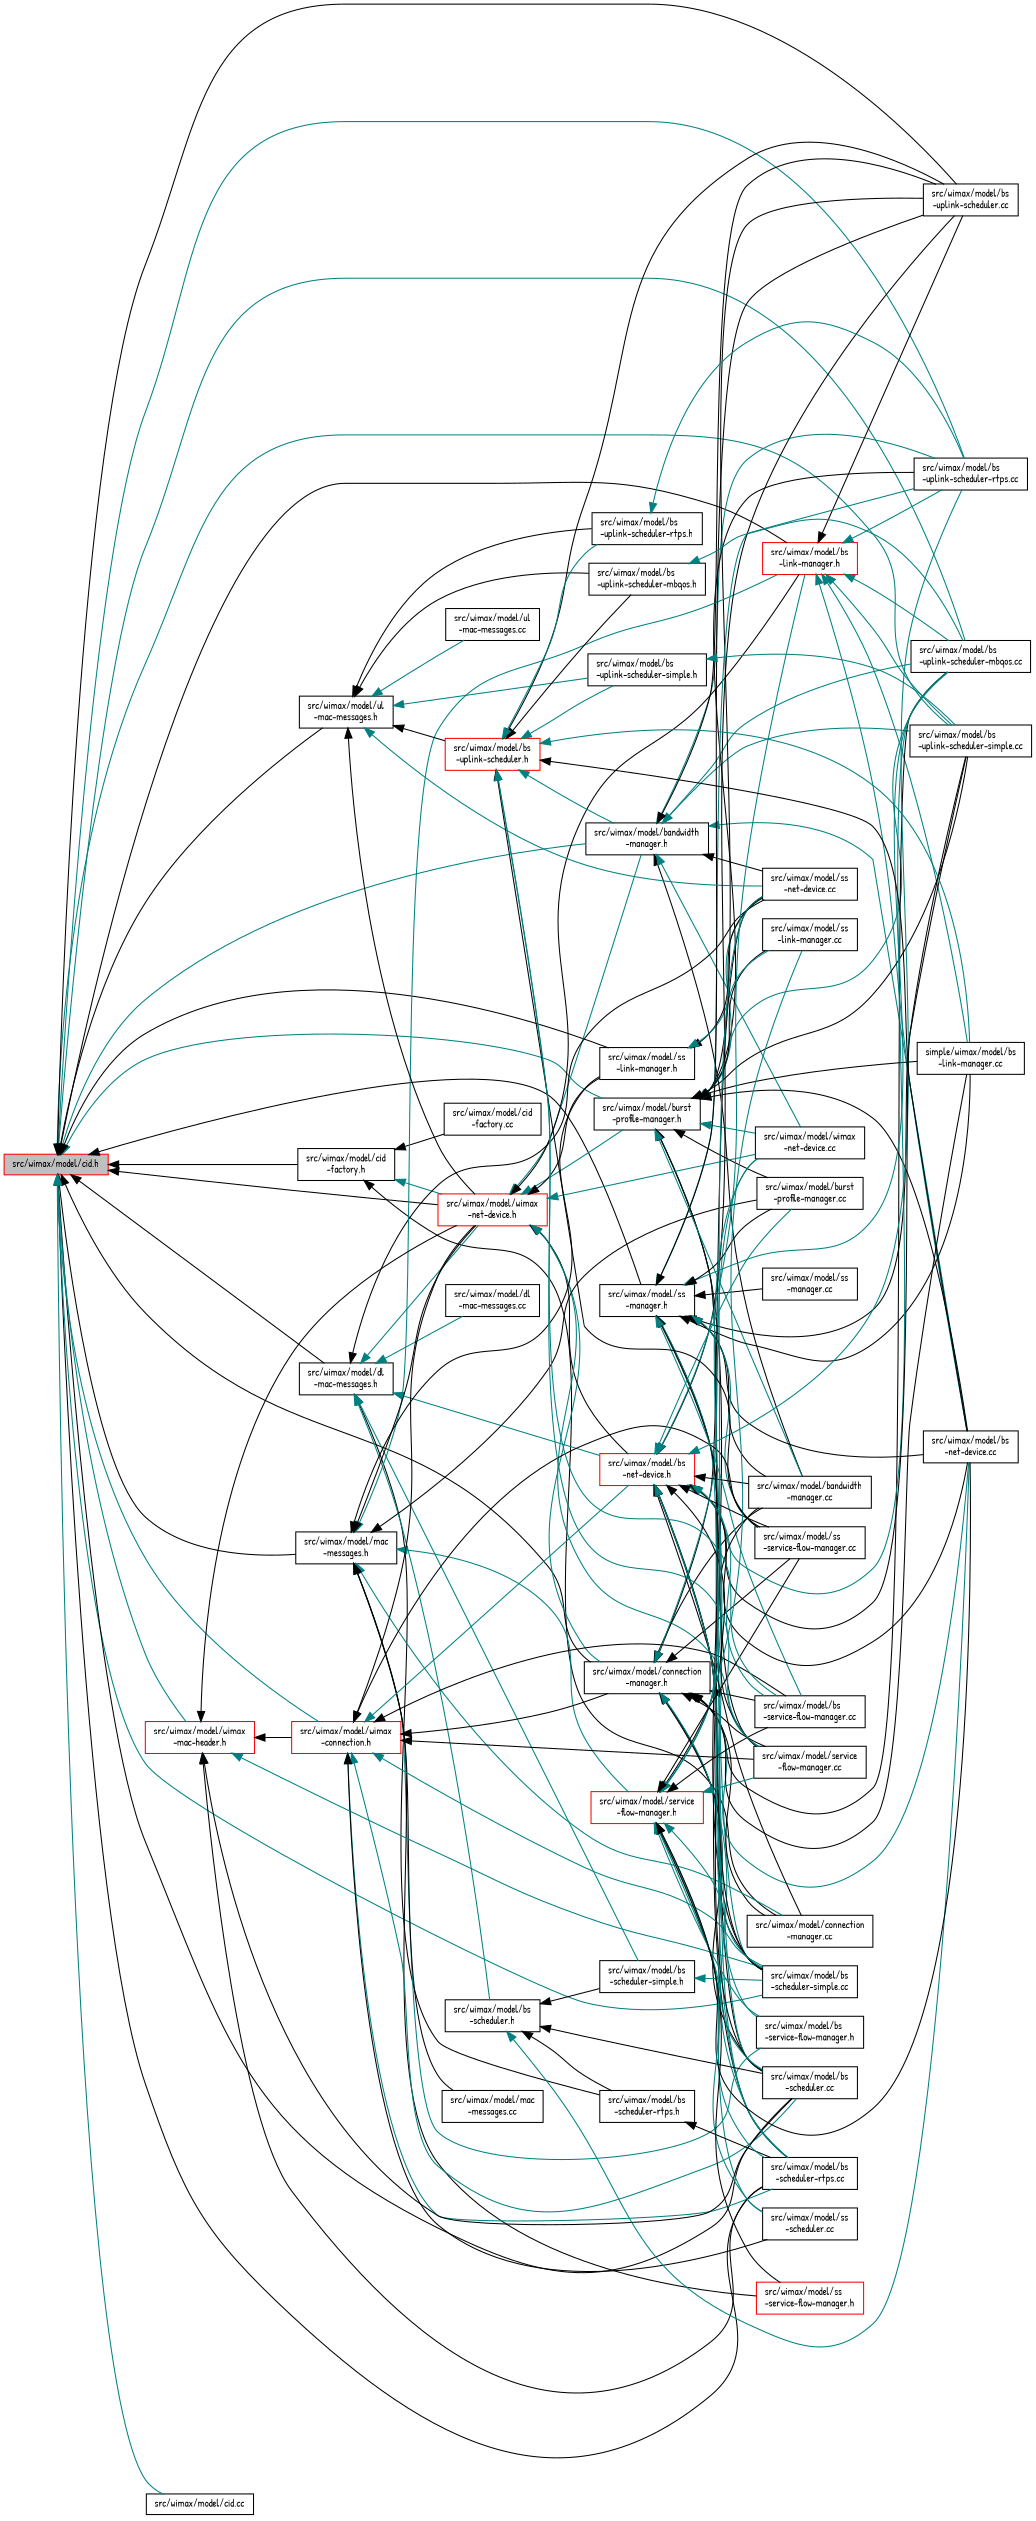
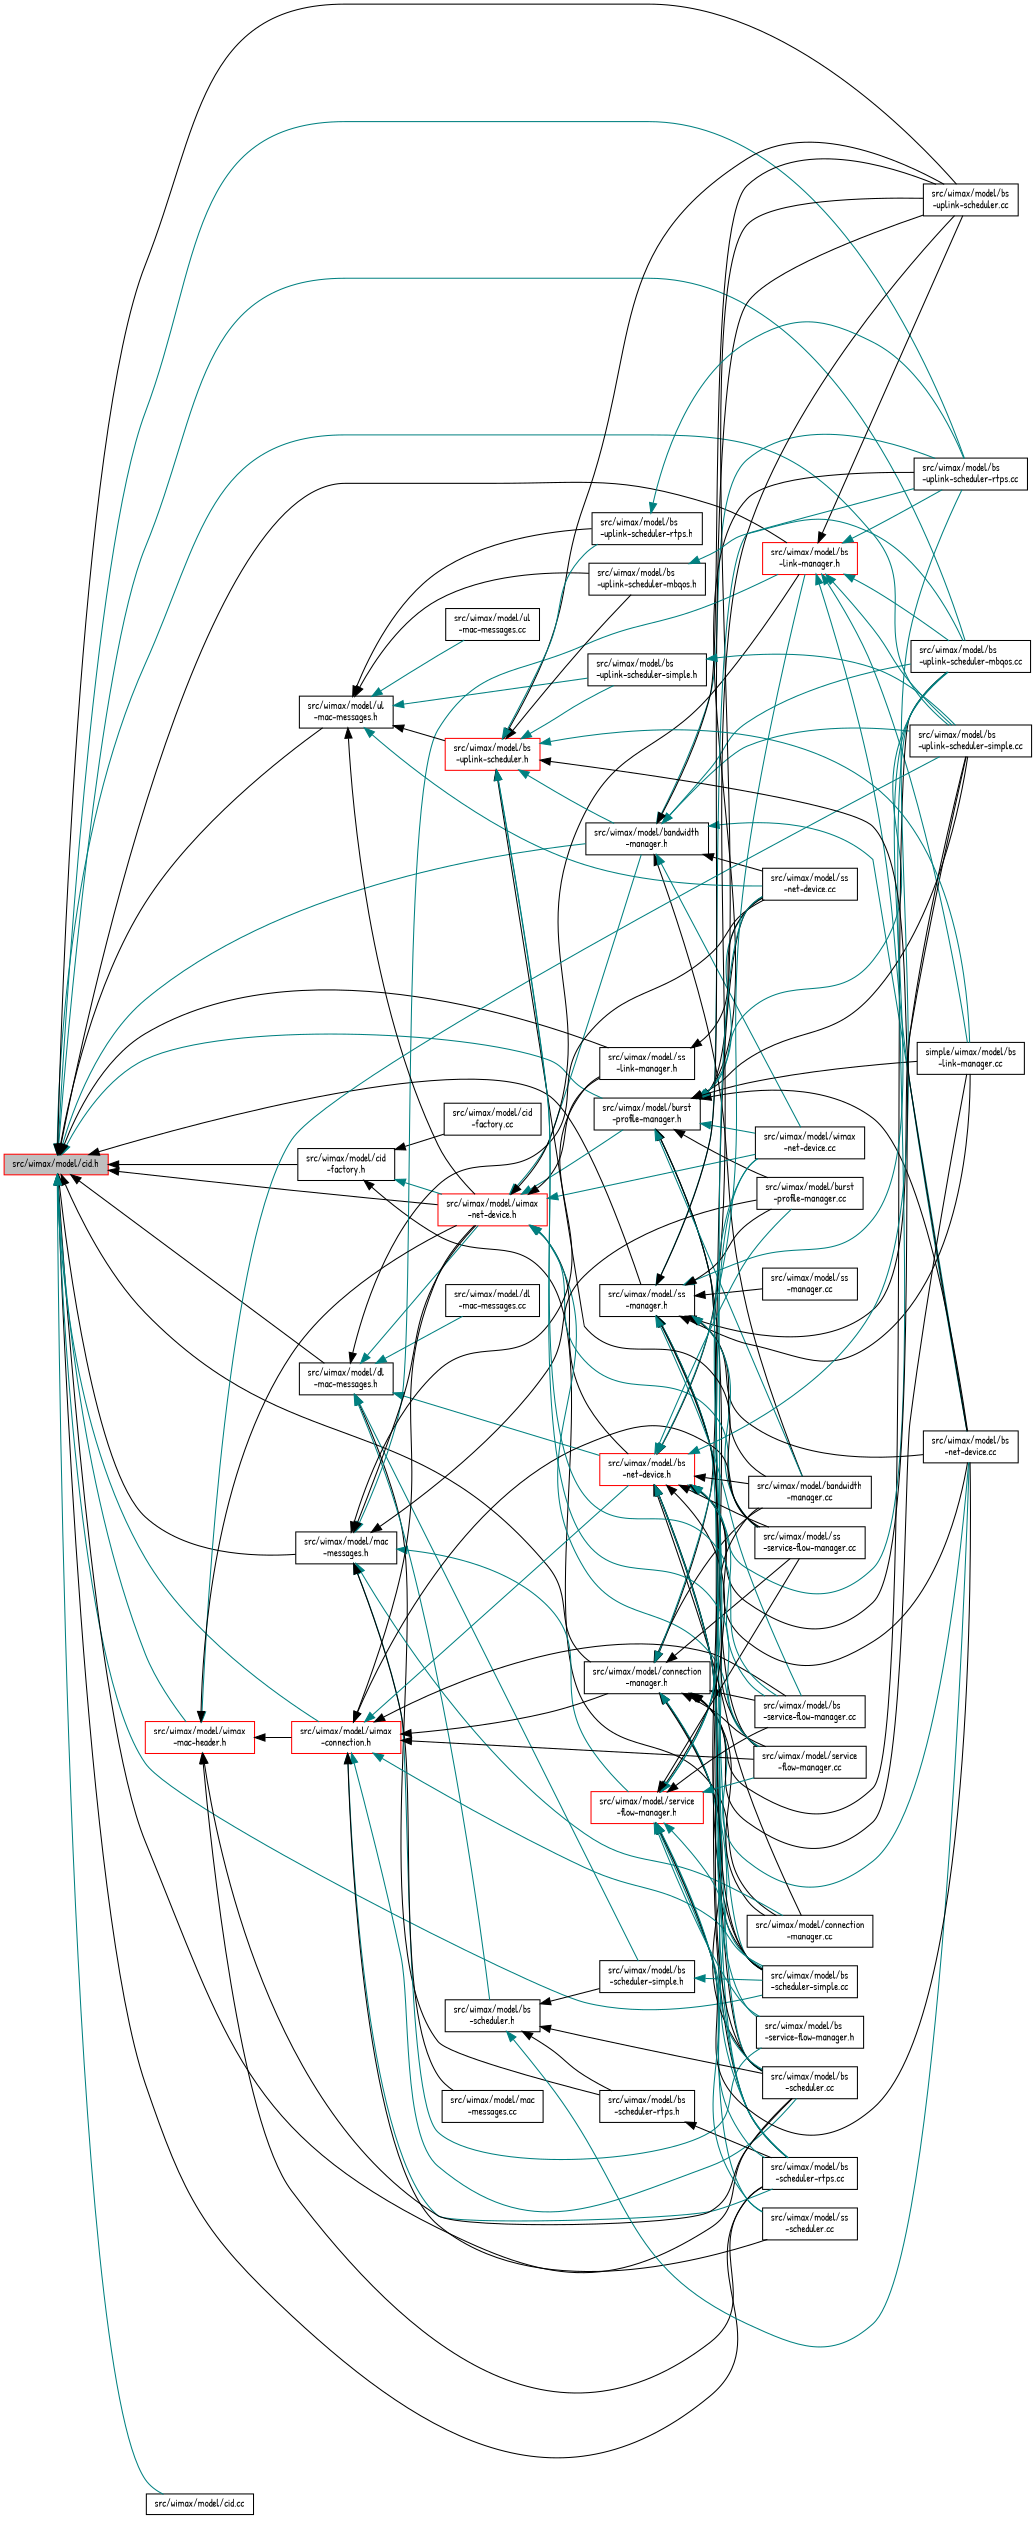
(810, 935) -> none
(553, 1494) -> (642, 1385)
(495, 1880) -> (331, 1105)
(810, 2298) -> none
